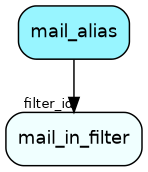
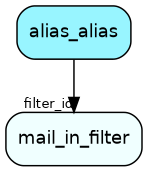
(74, 33) -> (74, 33)
